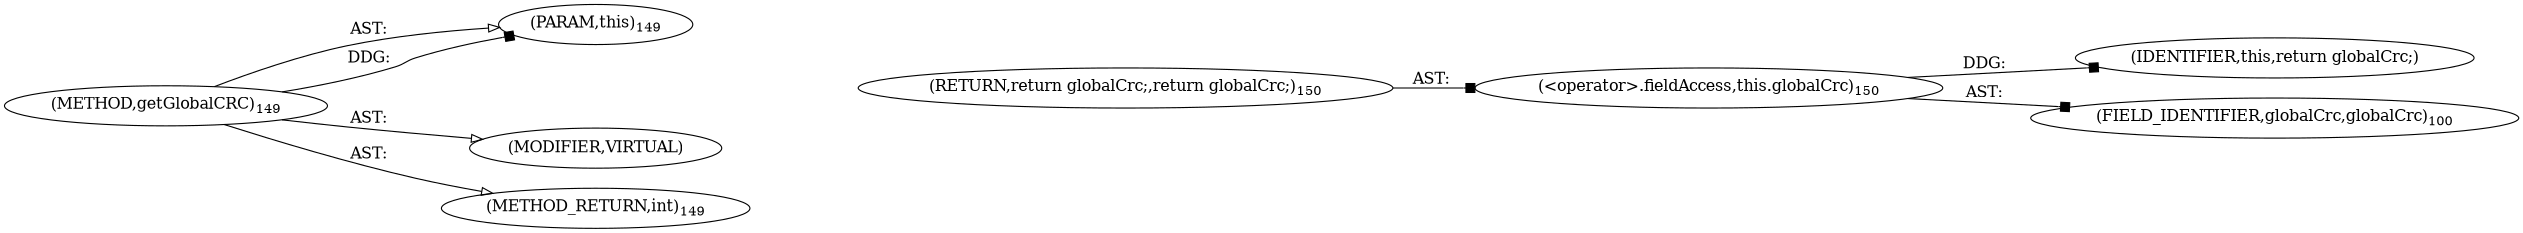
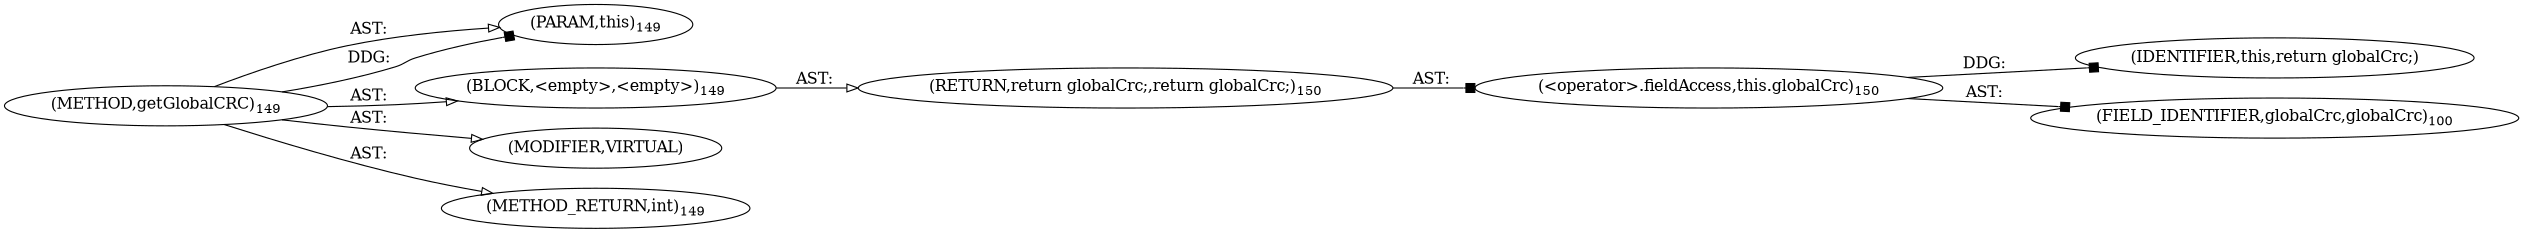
none -> (596, 88)
